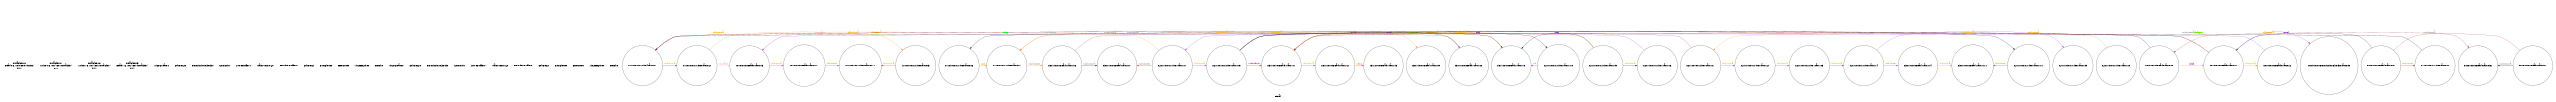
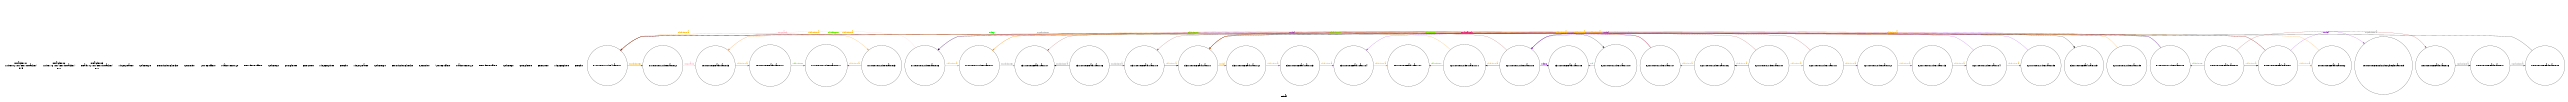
(805, 32) -> (744, 34)
(1433, 32) -> (1171, 64)
none -> (1457, 32)
(1478, 32) -> (1544, 64)
none -> (1550, 32)
none -> (1780, 33)
(1355, 34) -> (1641, 33)
(1399, 34) -> (1330, 33)
(1514, 34) -> (1524, 34)
(1541, 35) -> none
(670, 64) -> (635, 64)
(983, 64) -> (952, 64)
(1308, 64) -> (1222, 64)
(1359, 64) -> (1273, 64)
(20, 66) -> none
(56, 66) -> (21, 66)
(1034, 66) -> (1006, 66)
none -> (1326, 66)
(1629, 66) -> (1743, 66)
(1973, 66) -> (1408, 66)
(2191, 66) -> none
(2506, 66) -> (2462, 66)
